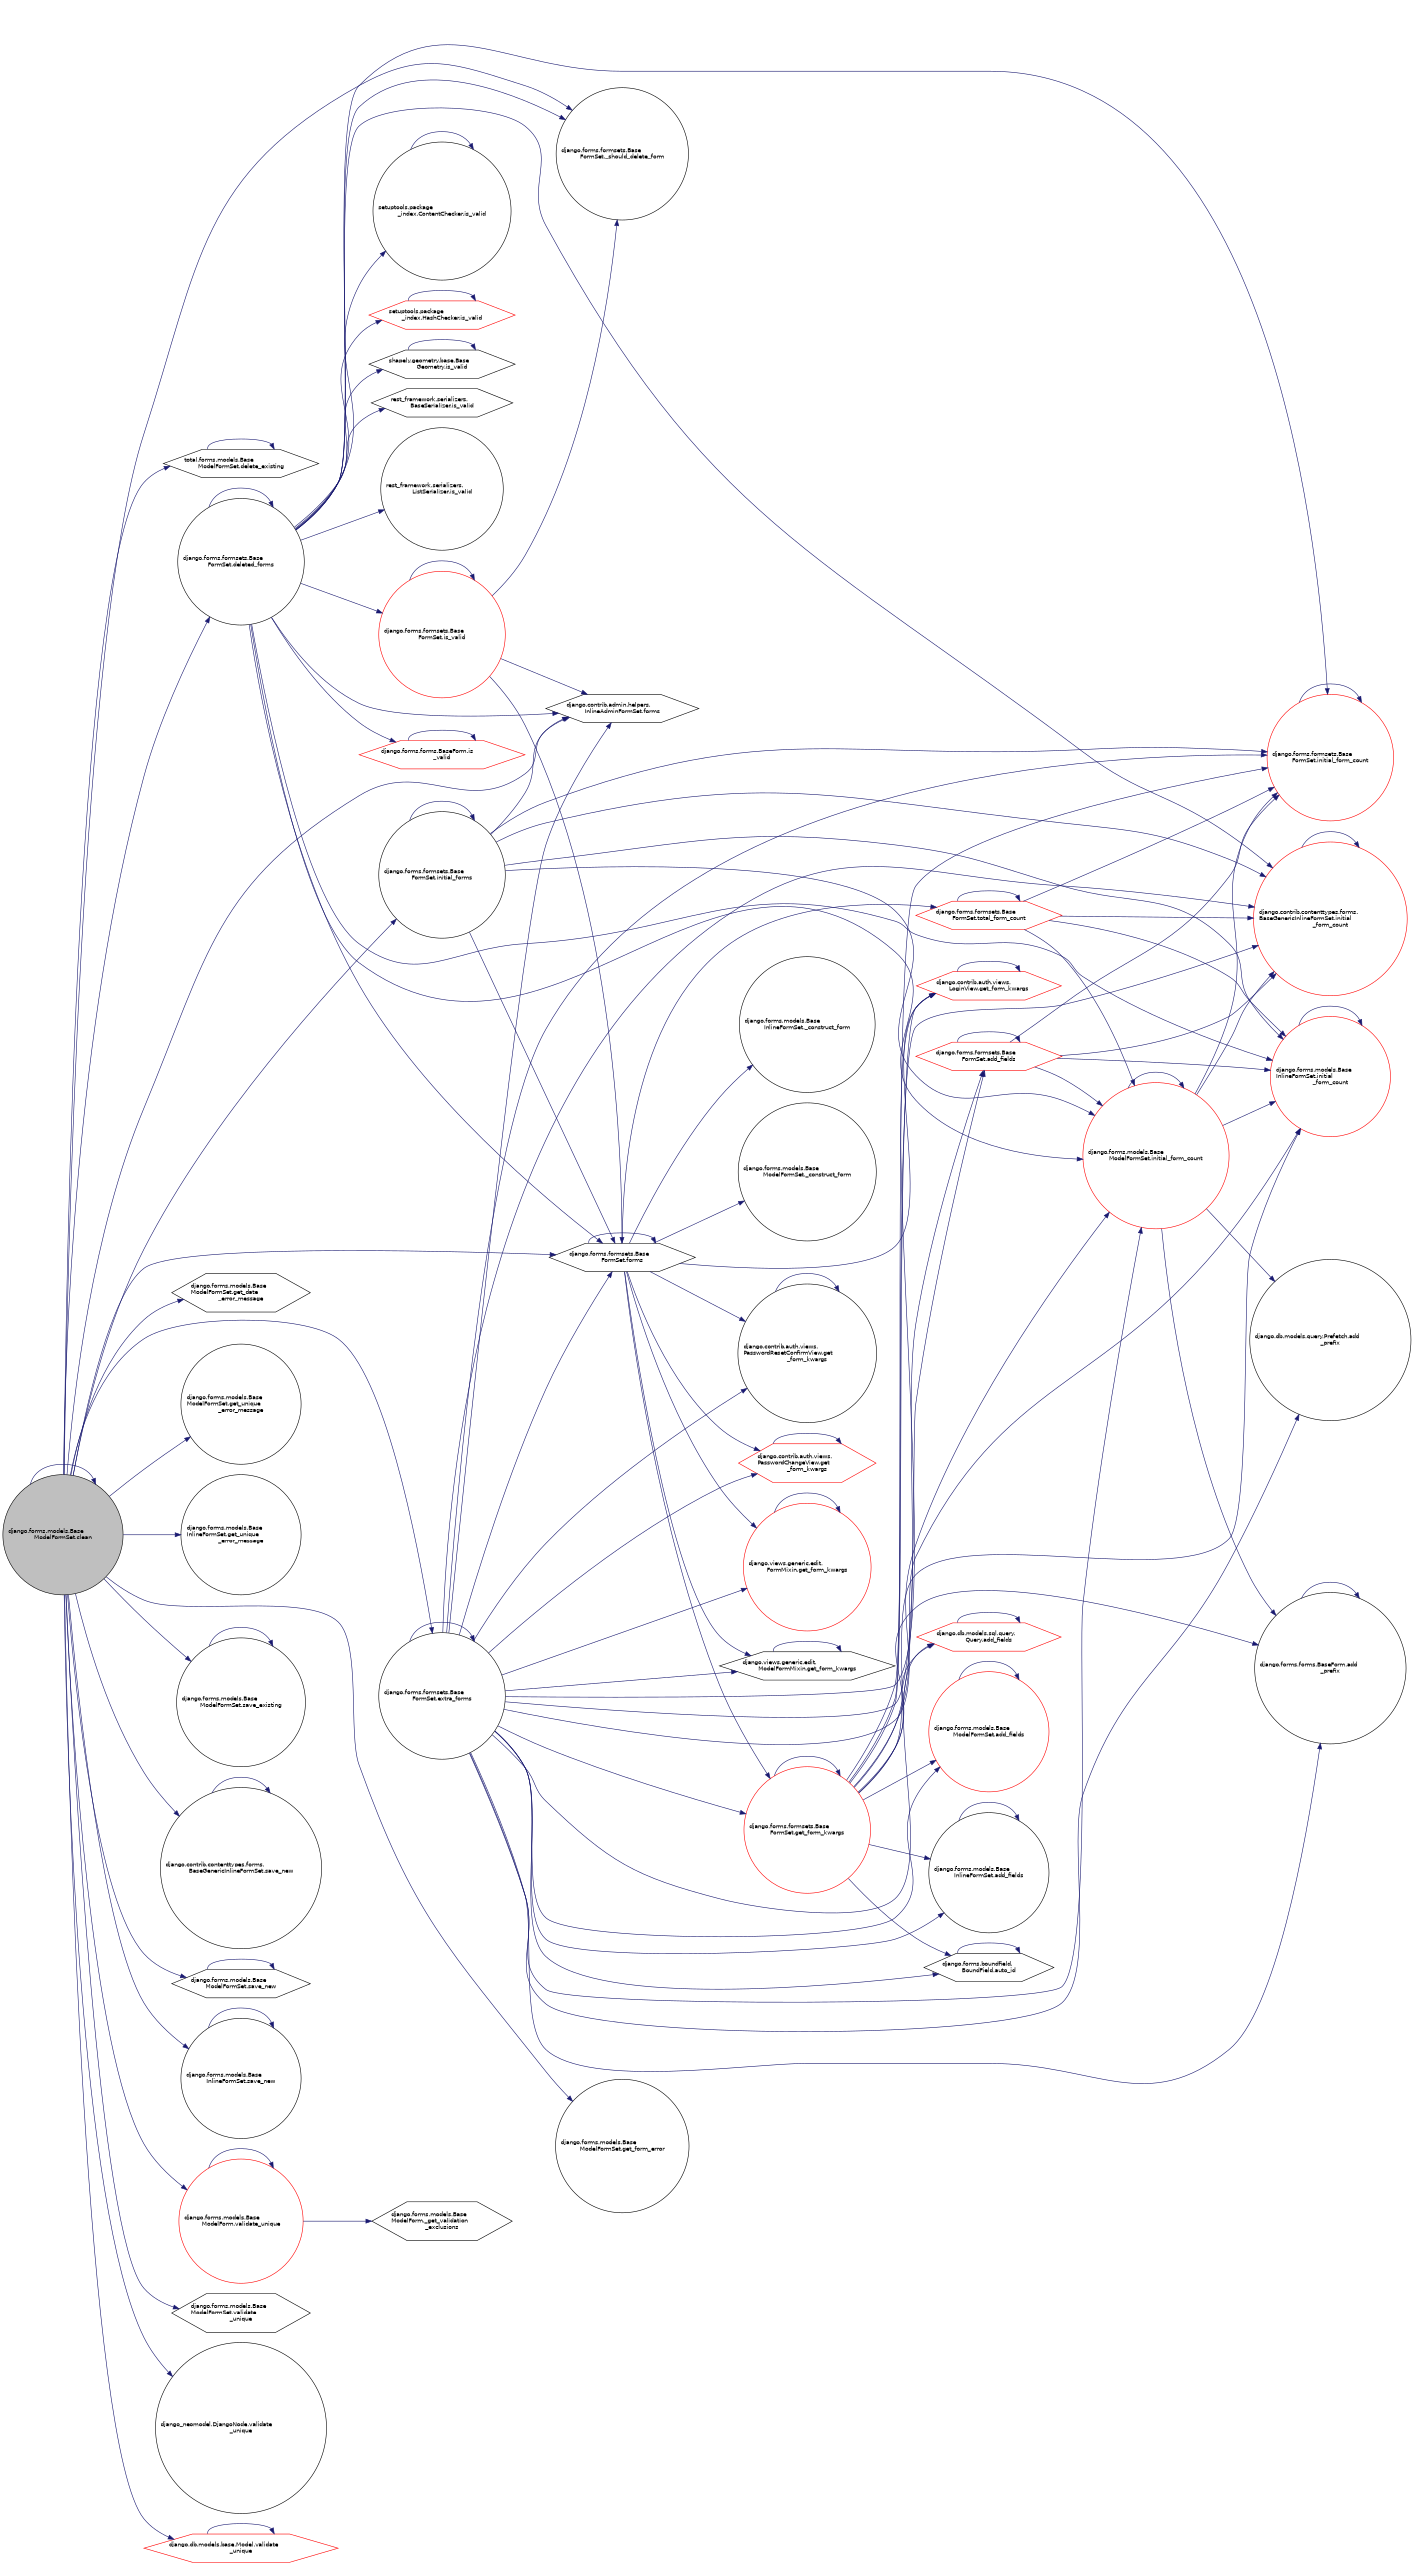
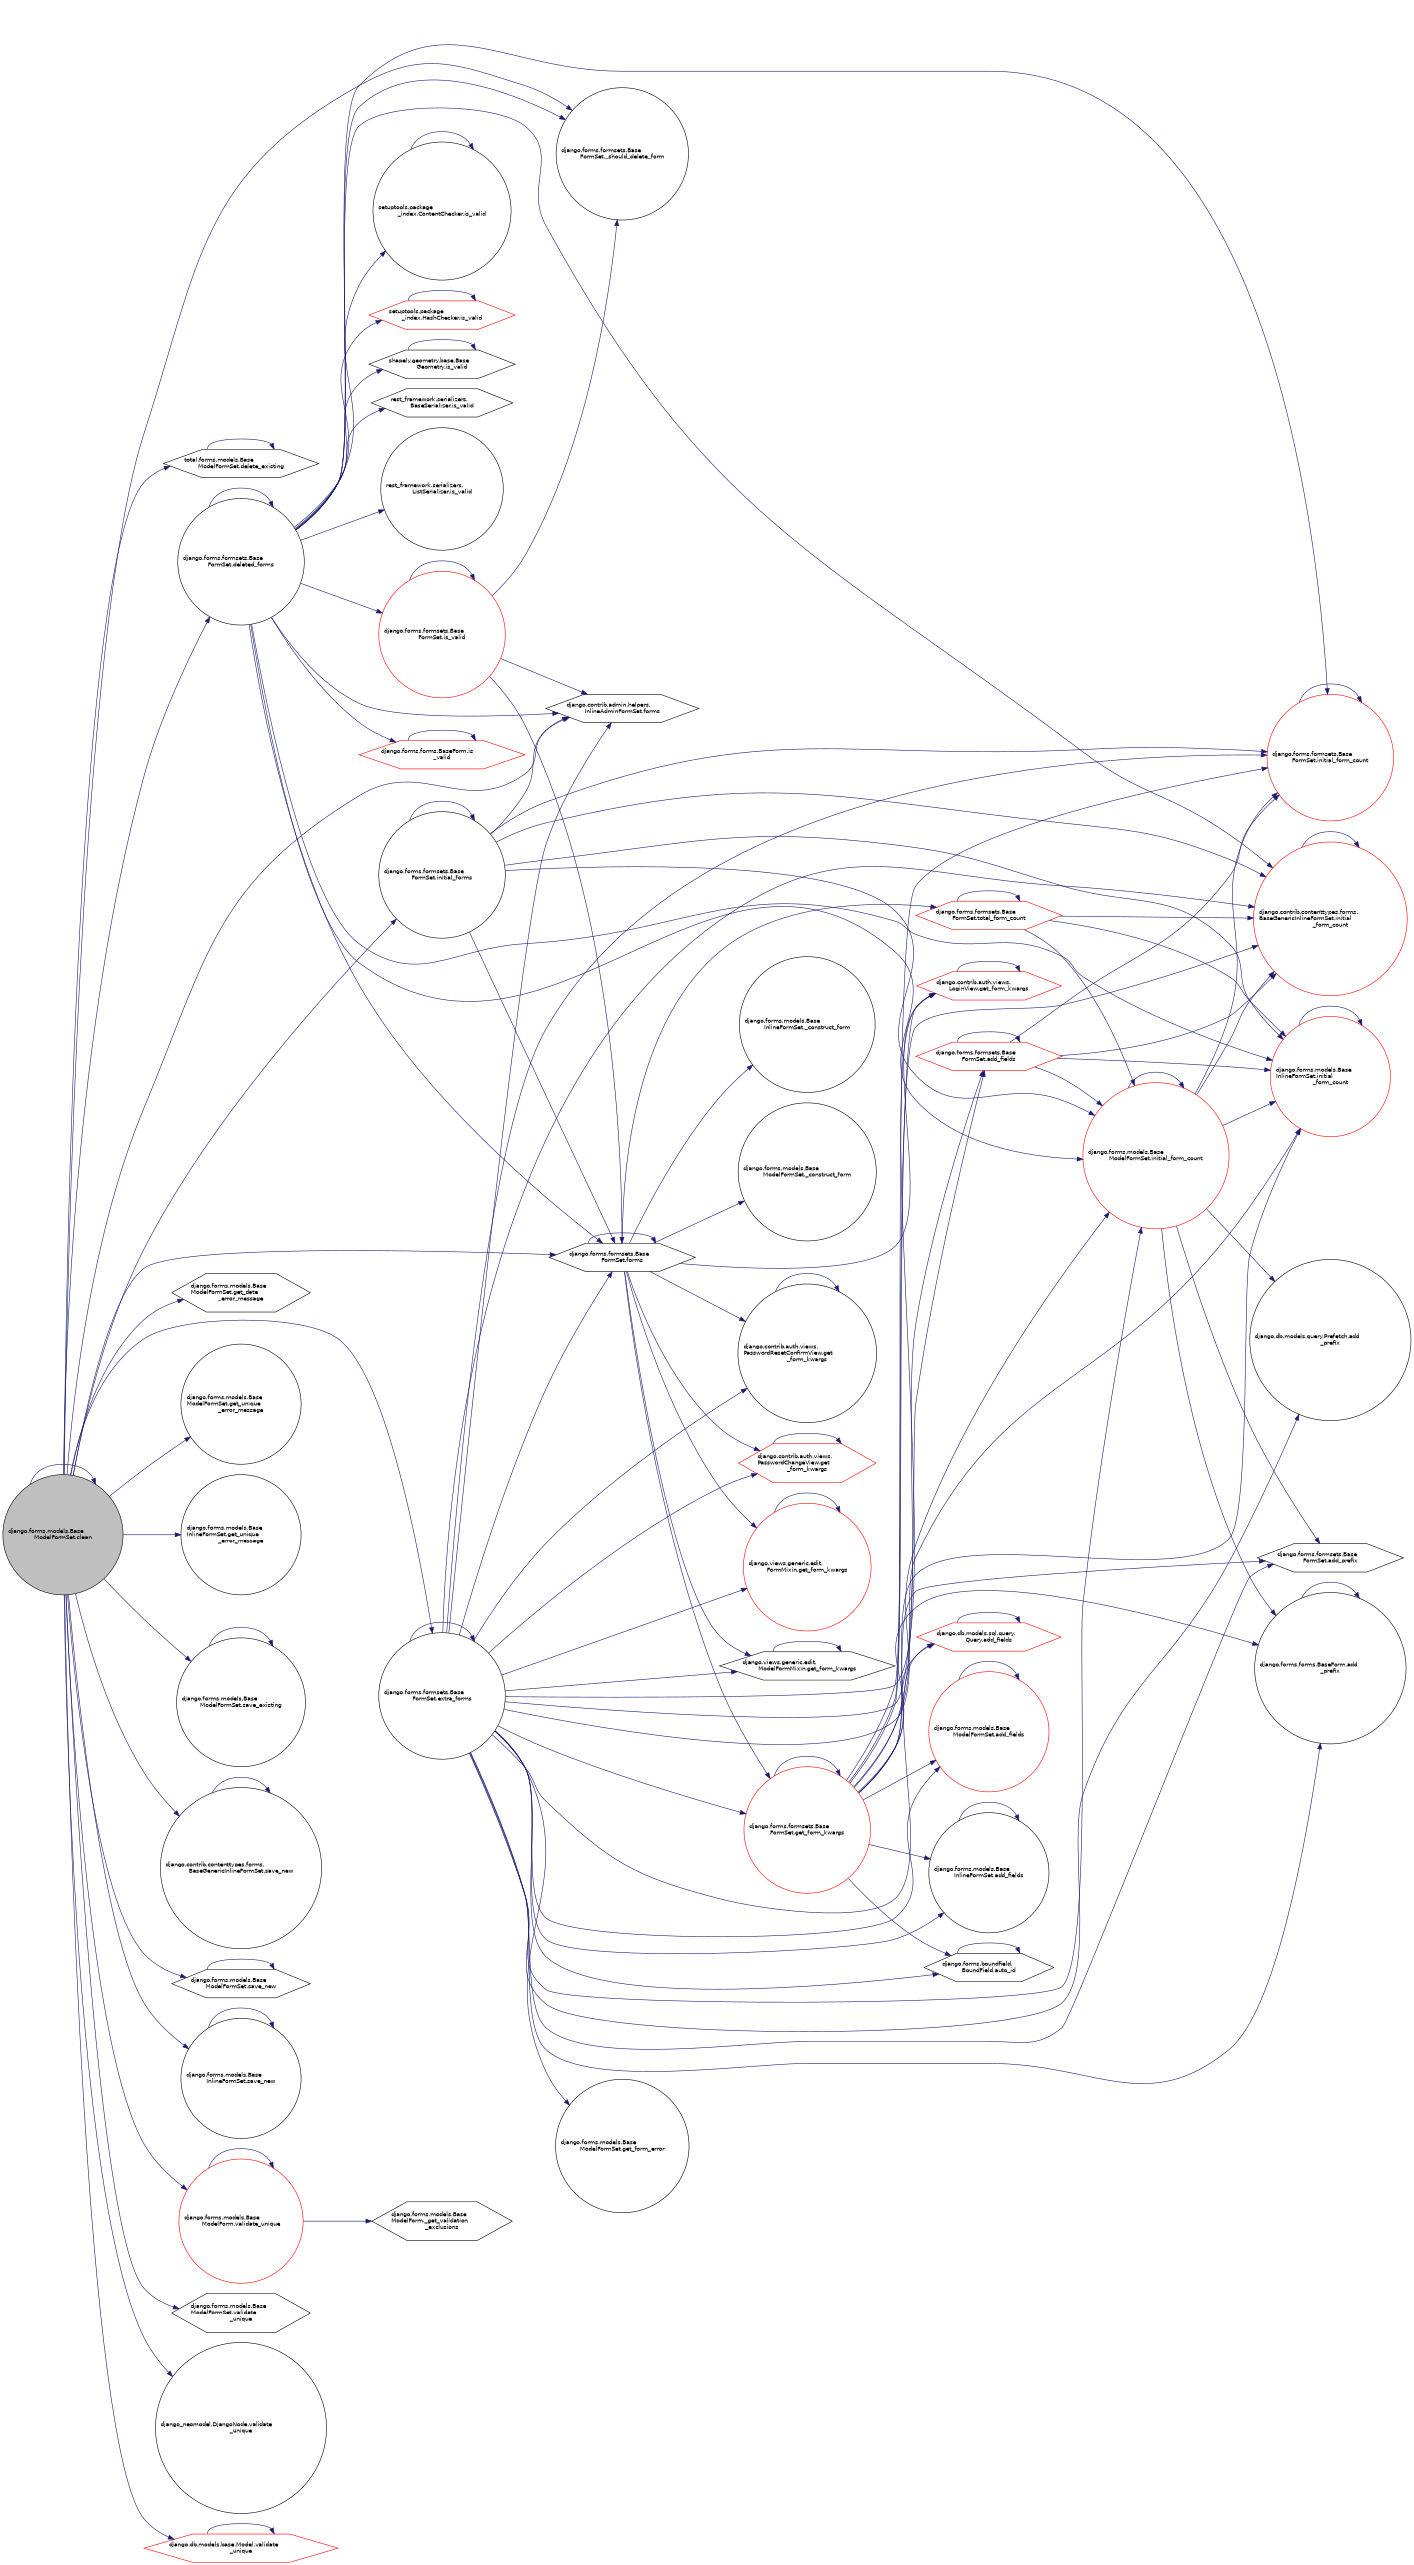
(1147, 847) -> none
none -> (1330, 1558)
(360, 1768) -> (542, 1894)
